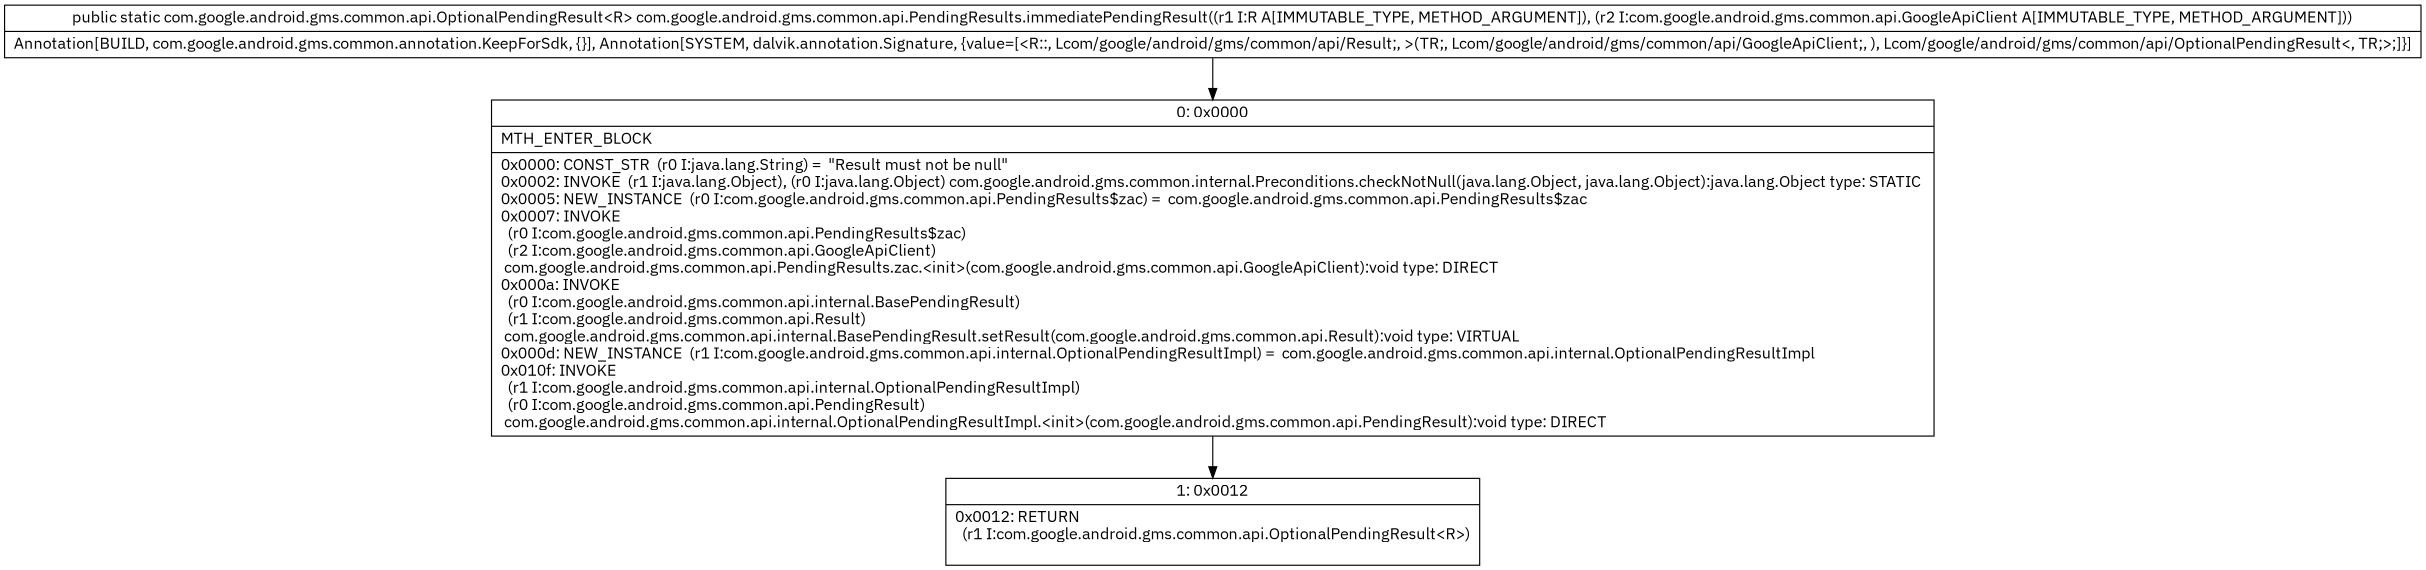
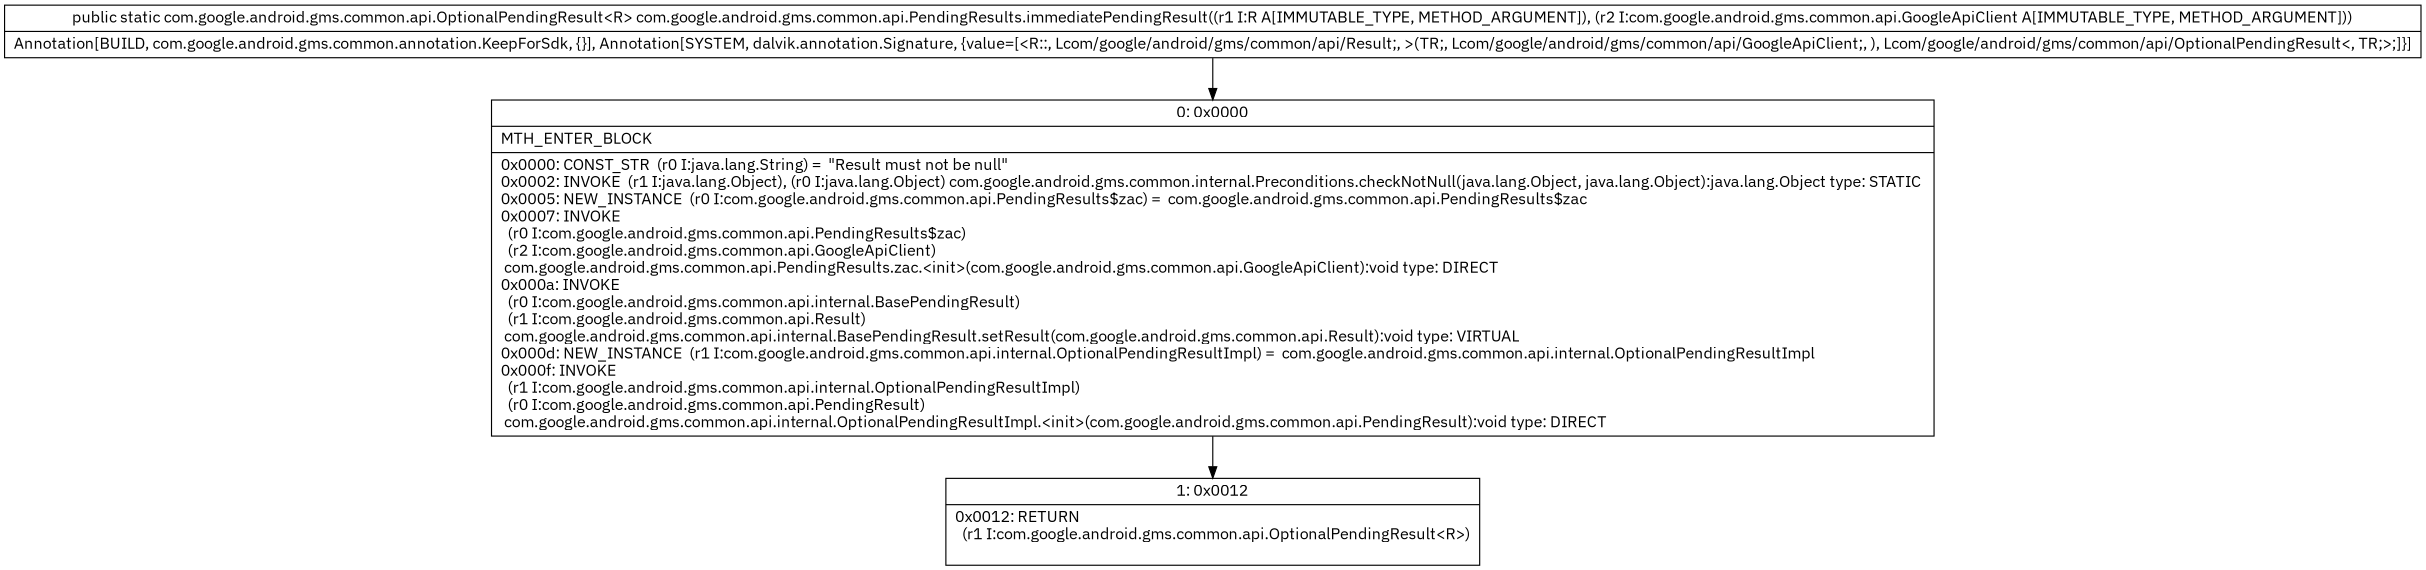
(562, 371) -> (562, 371)
